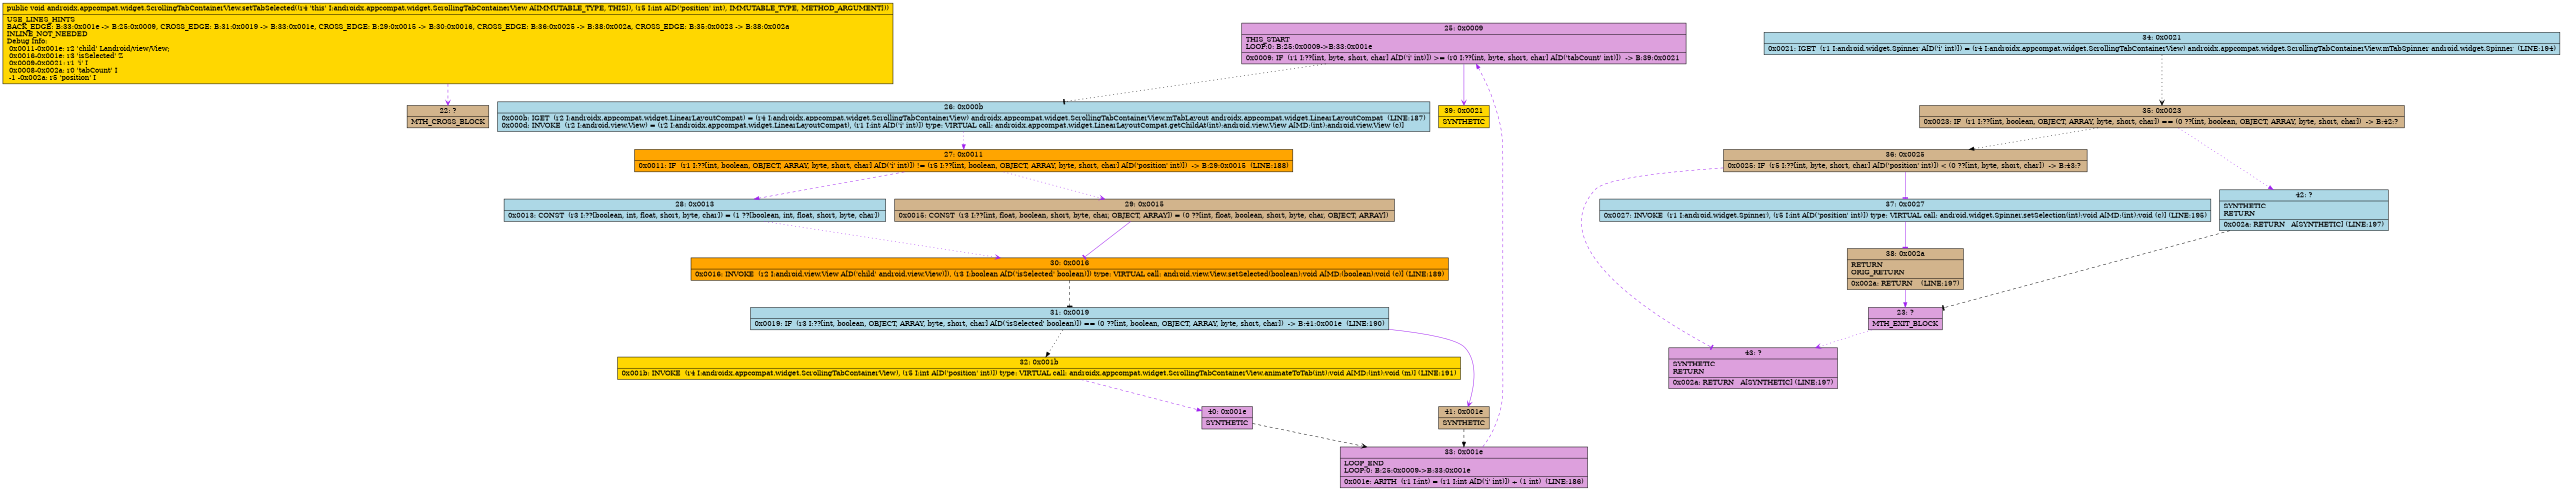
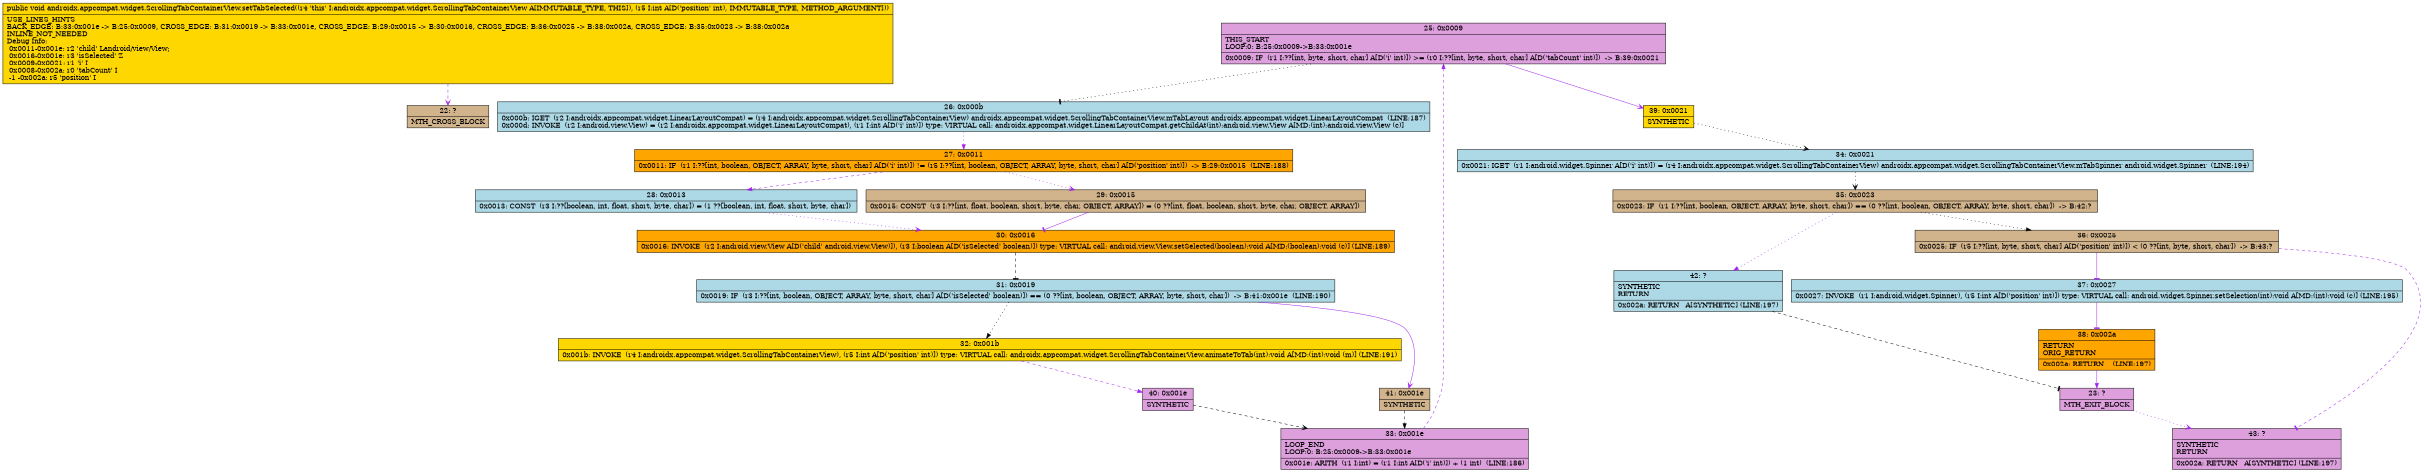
none -> (1749, 136)
(1905, 269) -> (2097, 350)
